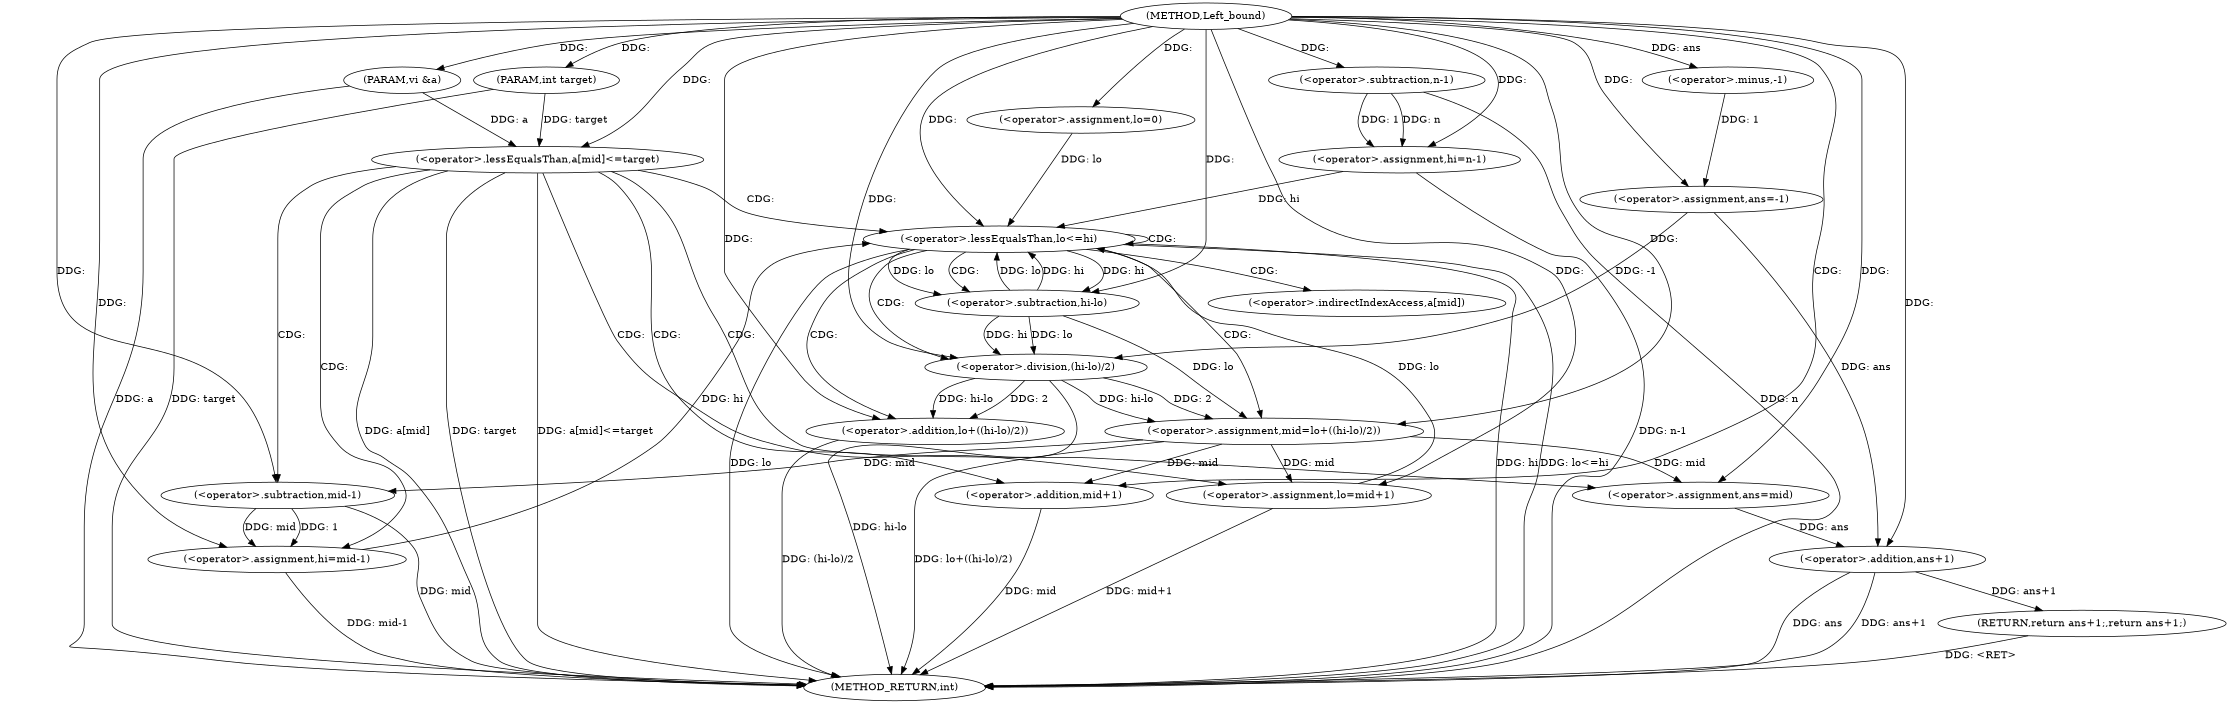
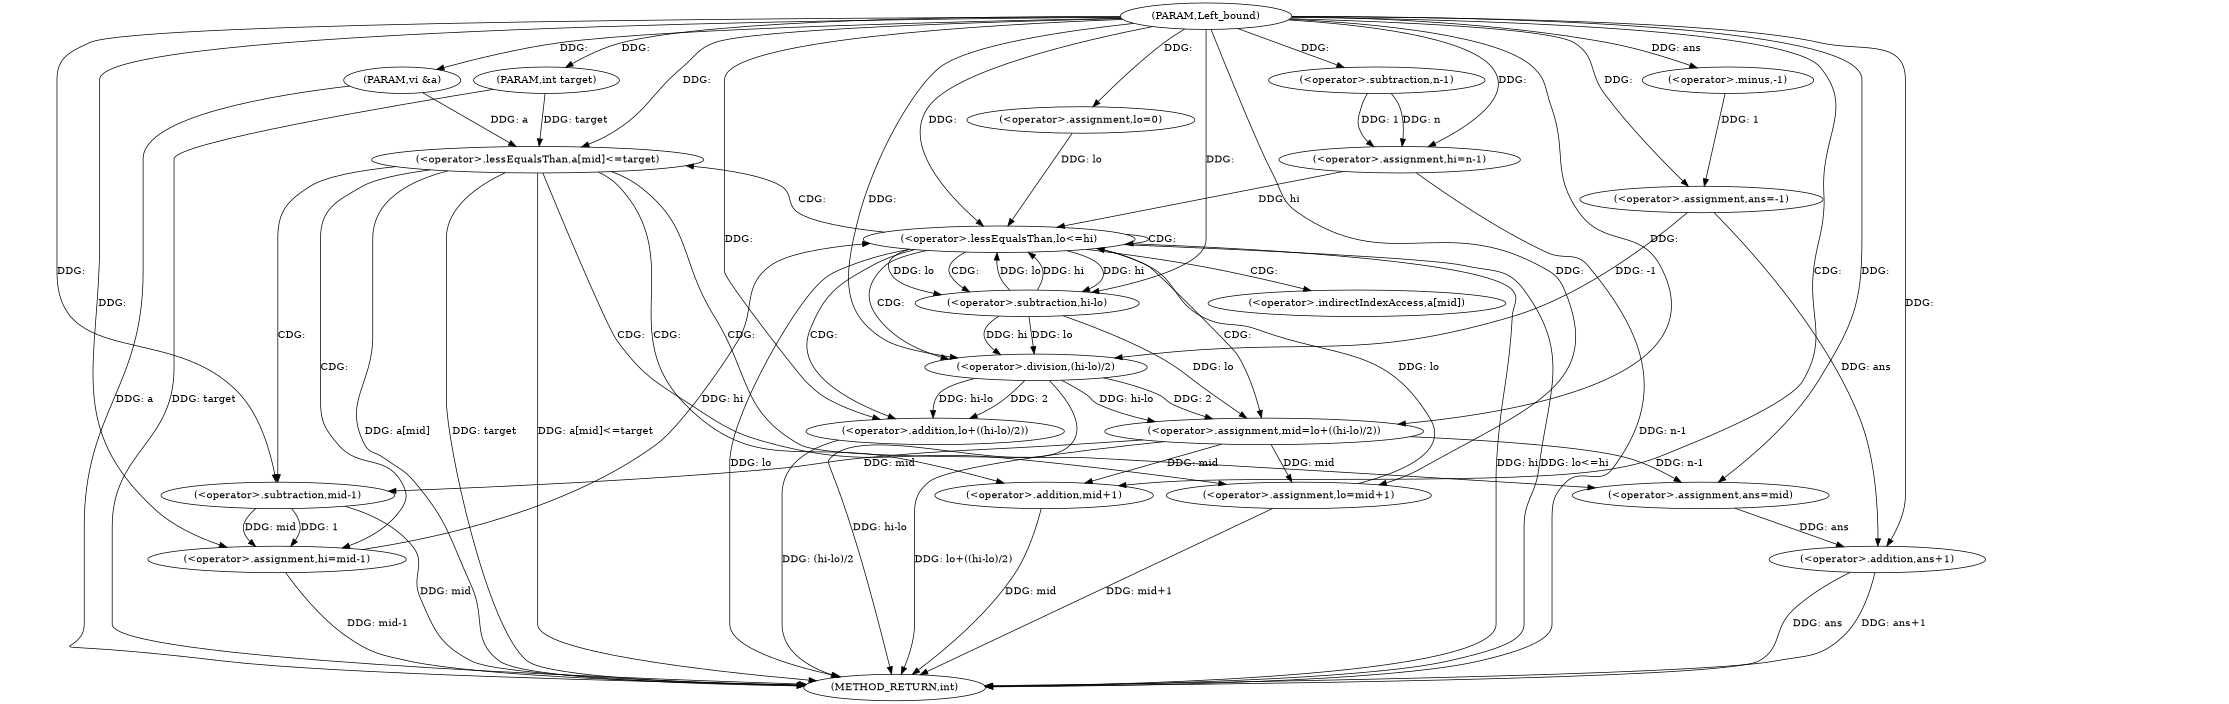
(1206, 16) -> (1206, 16)
(755, 215) -> (790, 199)
(1680, 463) -> (1680, 463)
(1708, 554) -> none
(2082, 623) -> none
